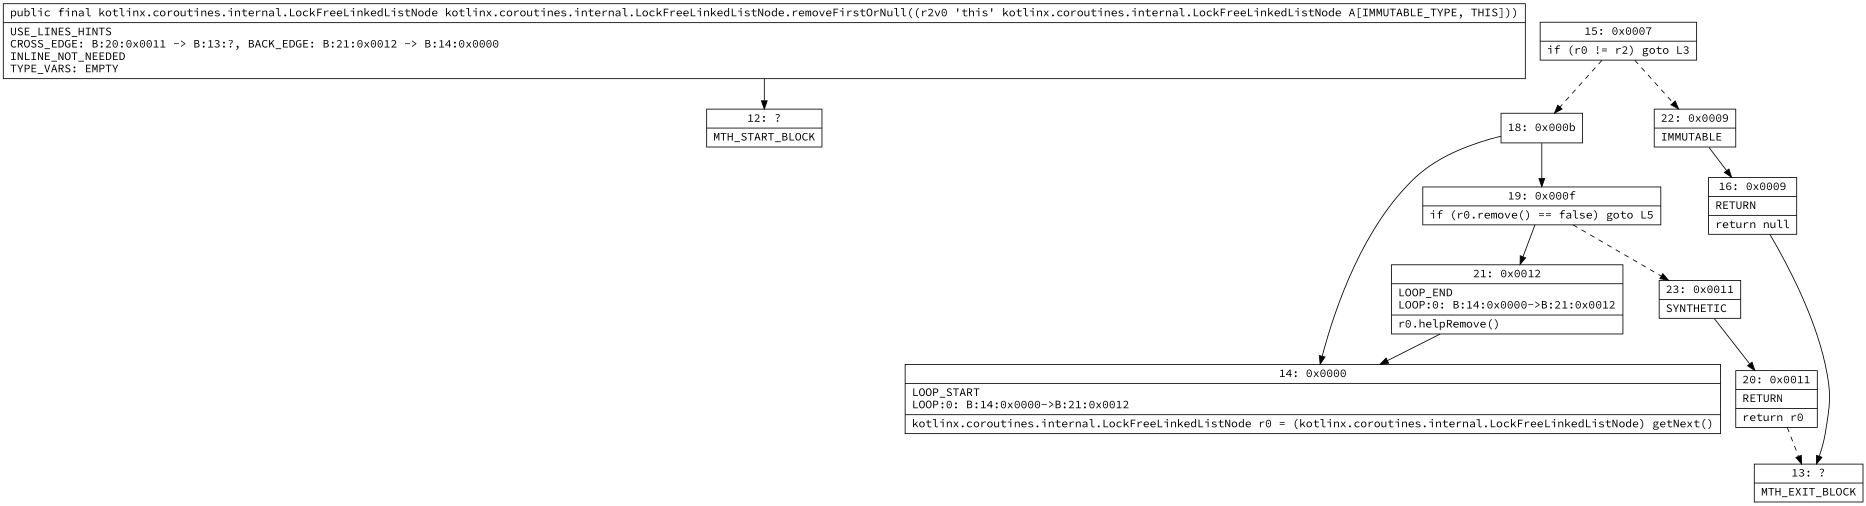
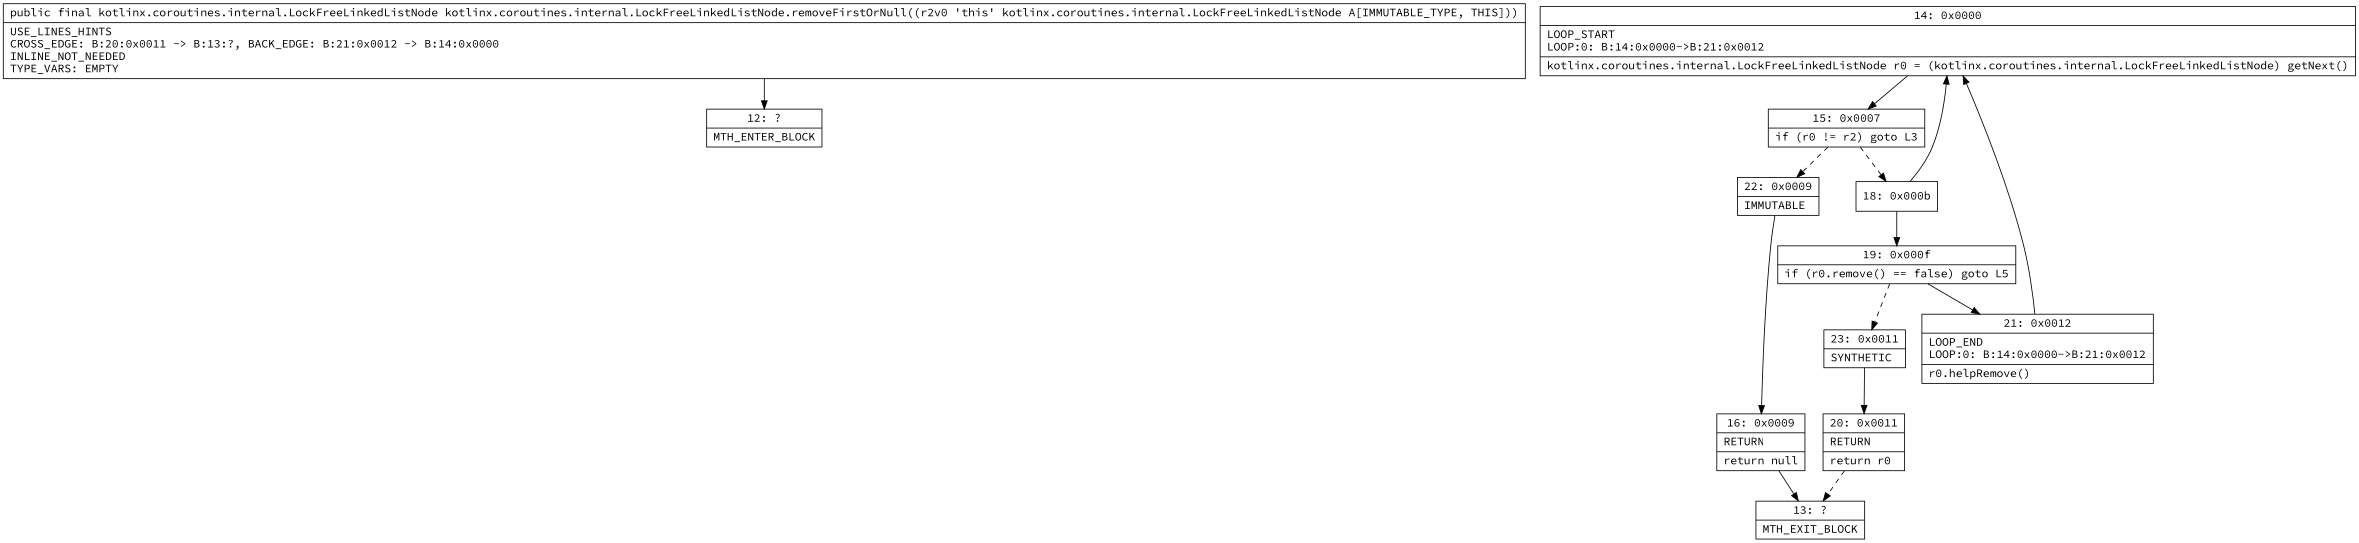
none -> (1891, 90)
(764, 137) -> (764, 137)
